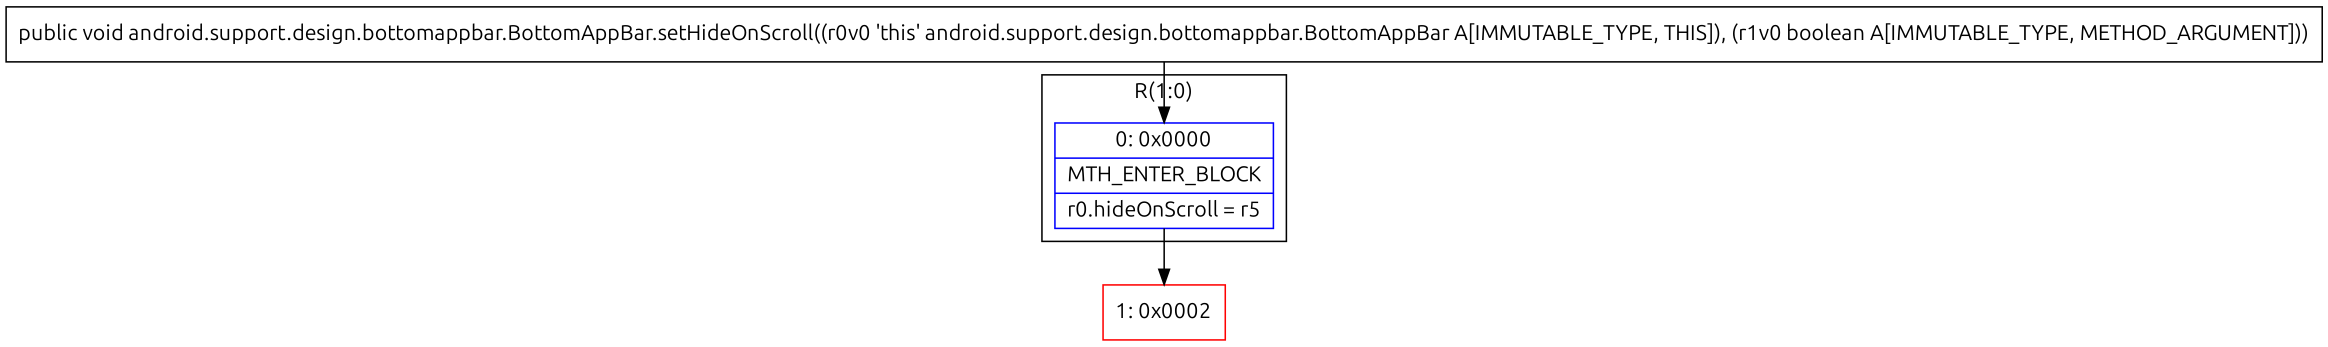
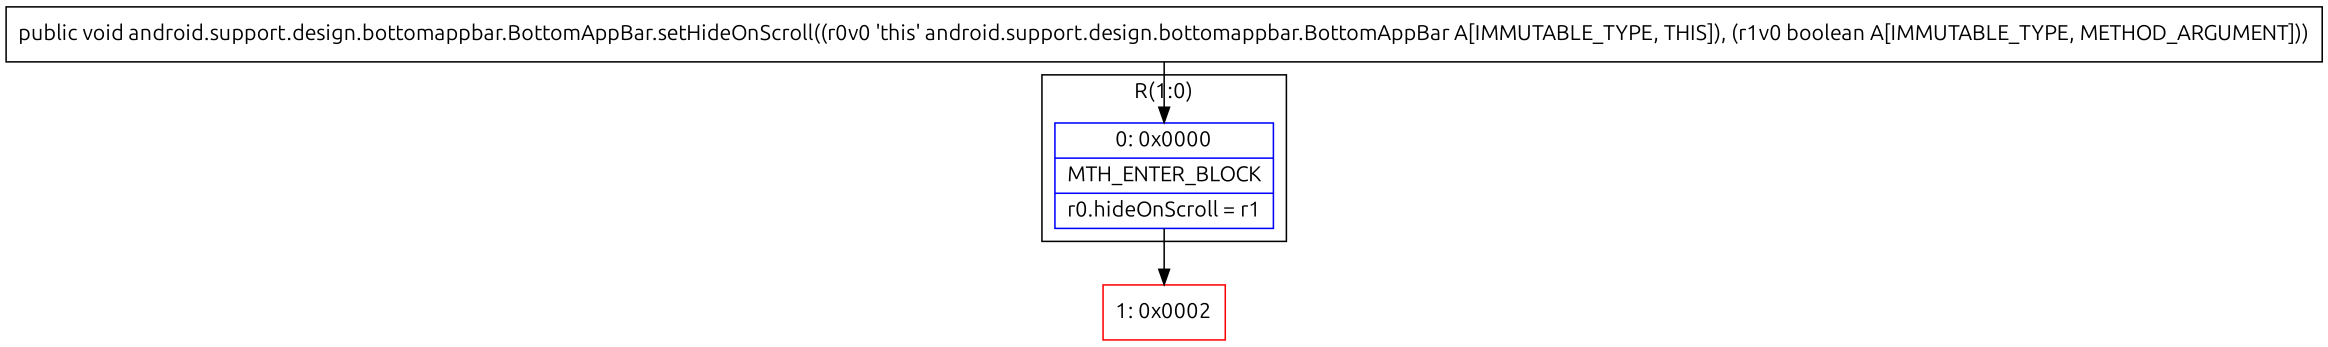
(1164, 210) -> (1164, 210)
